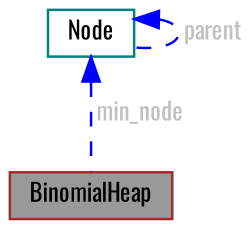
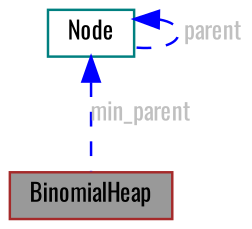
(138, 114) -> (138, 114)
